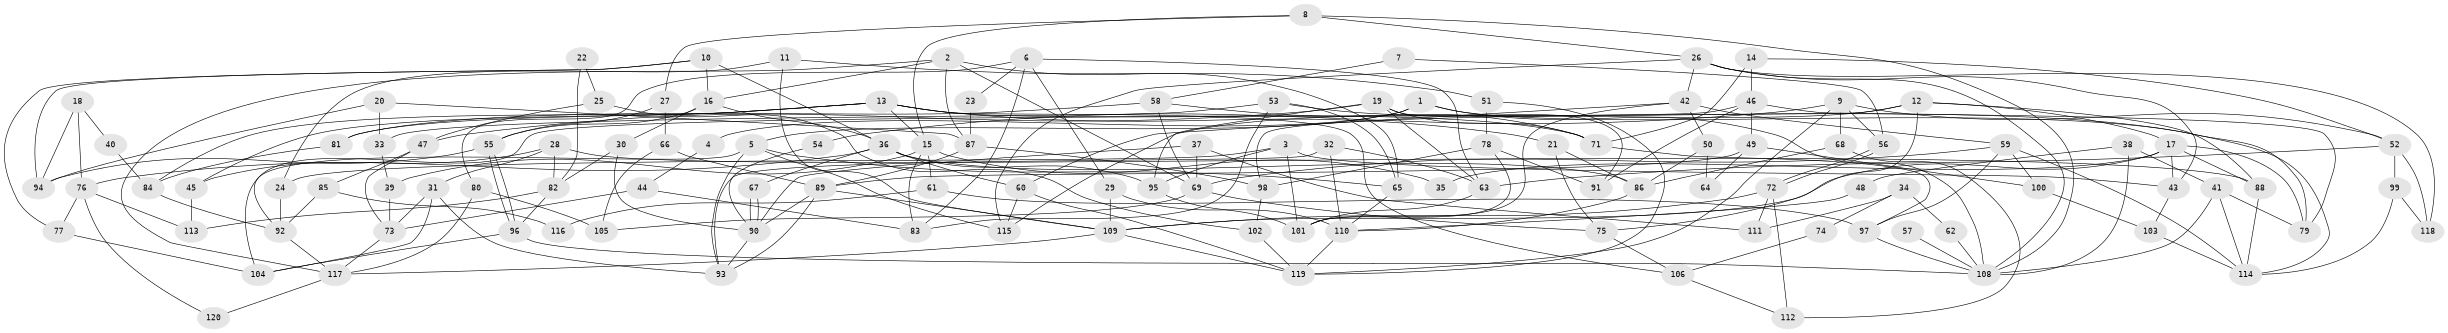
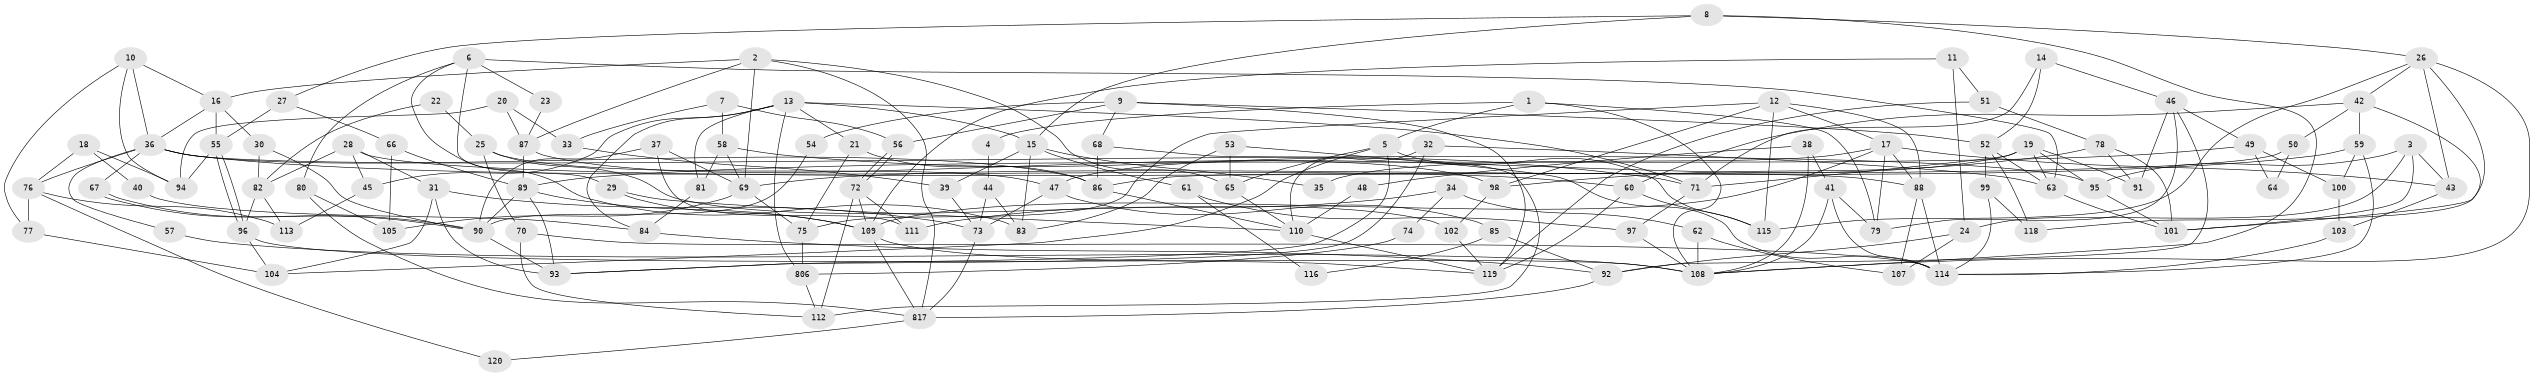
(824, 118) -> (643, 120)
none -> (70, 193)
(1944, 200) -> none
none -> (522, 232)
(335, 275) -> (920, 318)
(1678, 275) -> (802, 275)
none -> (1899, 275)
